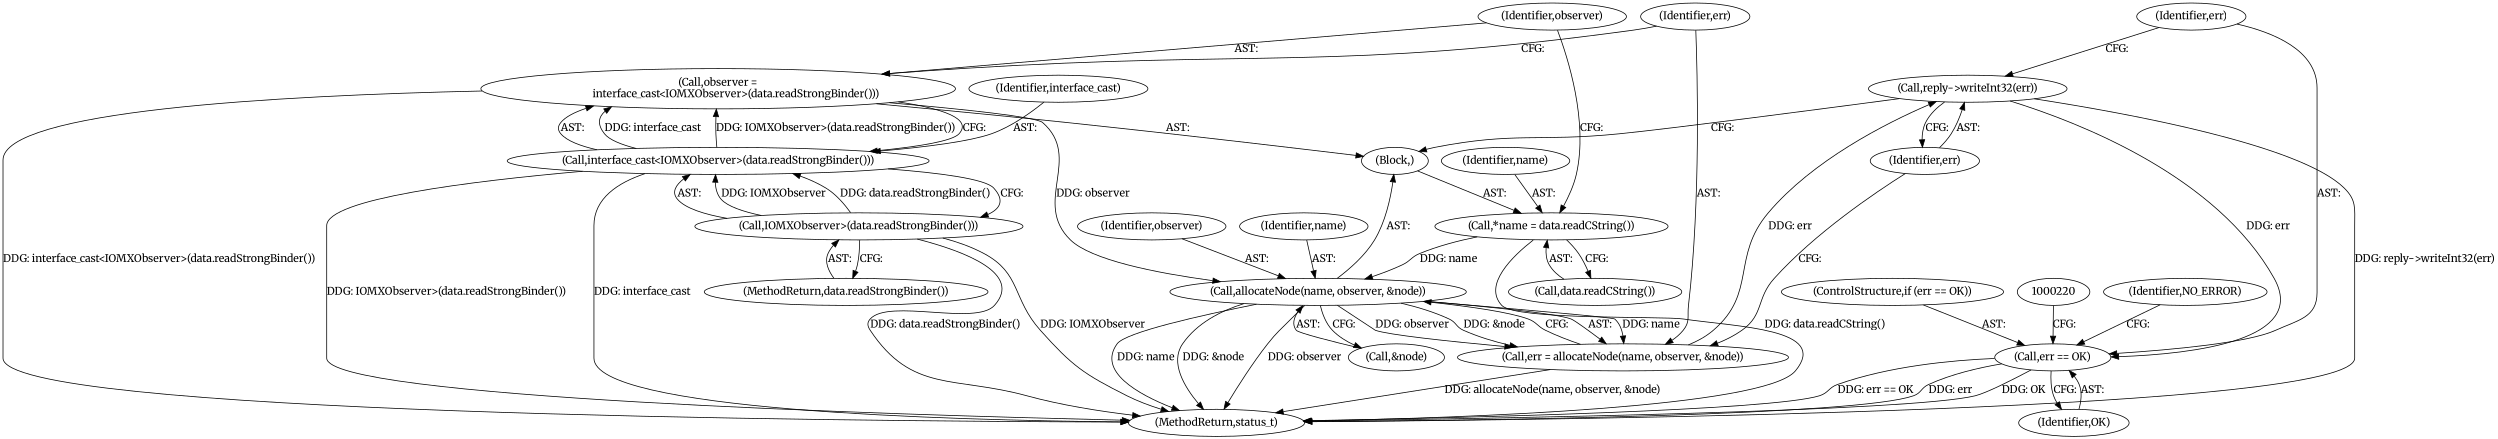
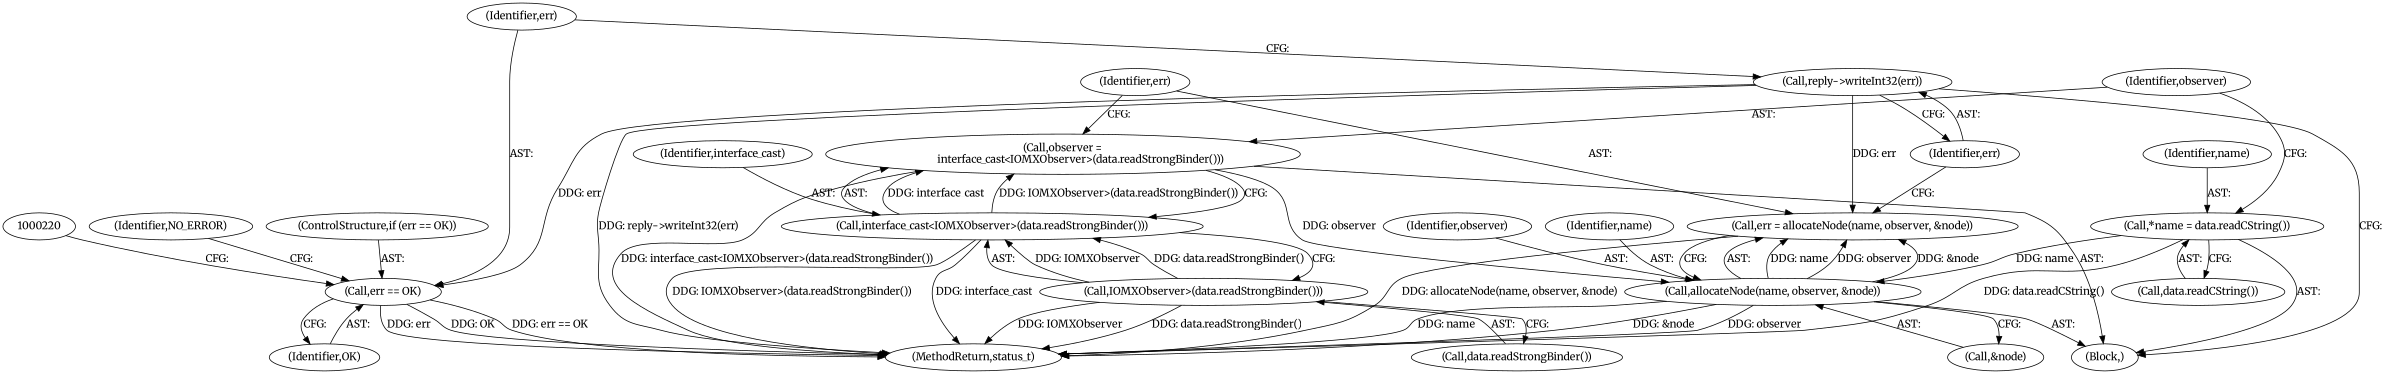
(1466, 191) -> (2267, 322)
(1780, 200) -> (1853, 150)
(846, 292) -> (1517, 357)
